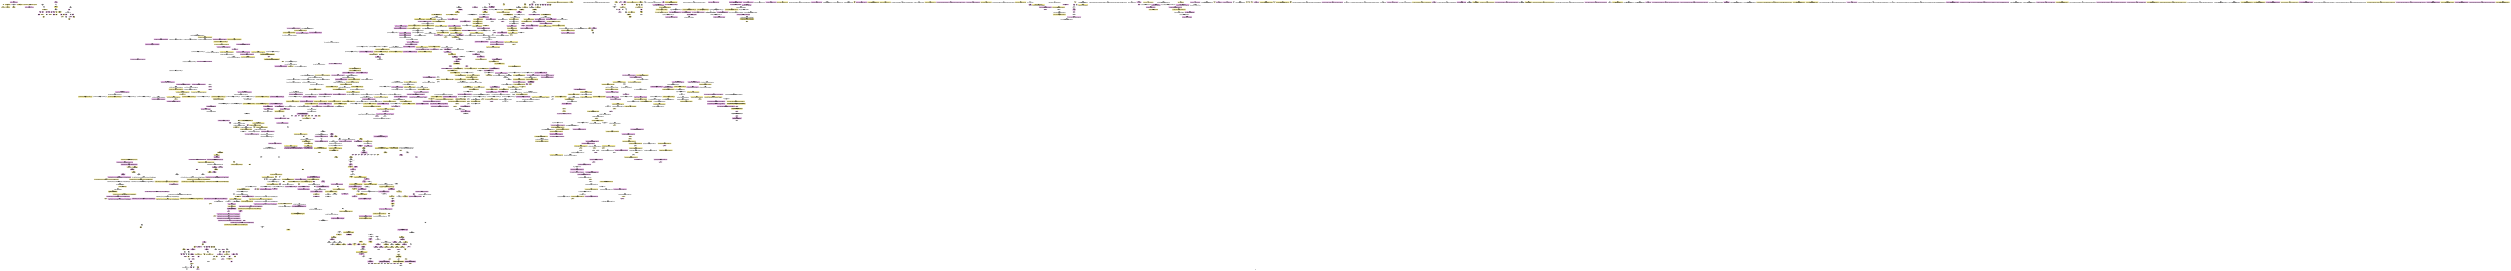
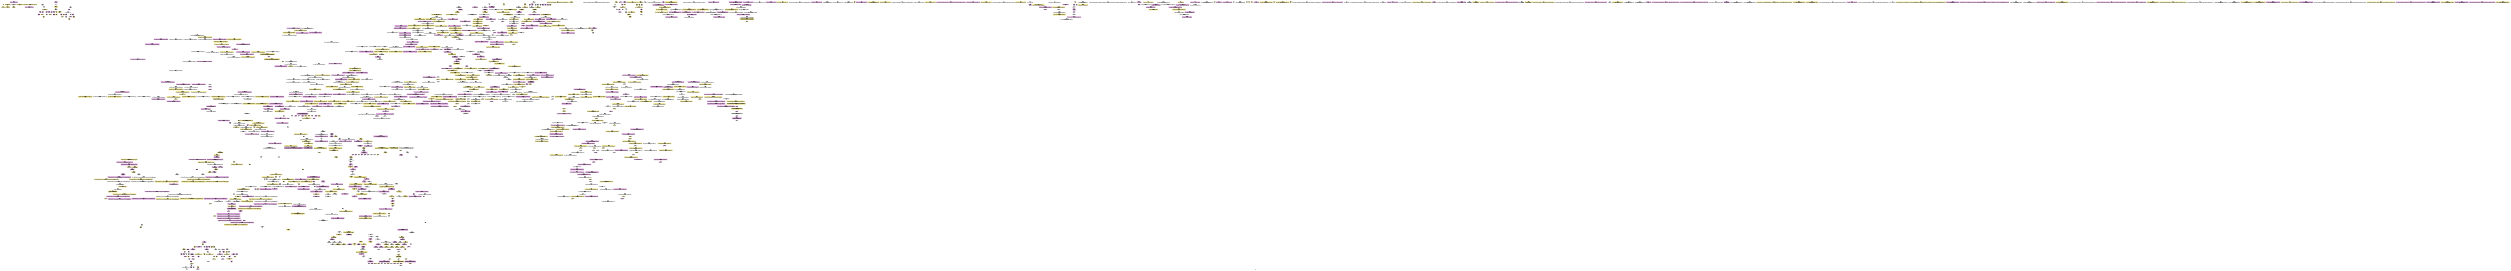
(1921, 2) -> (1921, 2)
